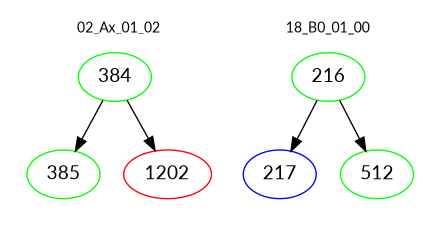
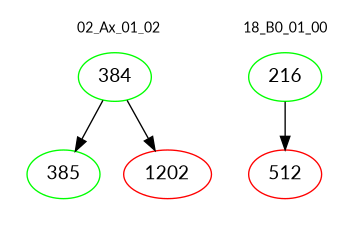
(280, 174) -> none
(377, 174) -> (285, 174)
